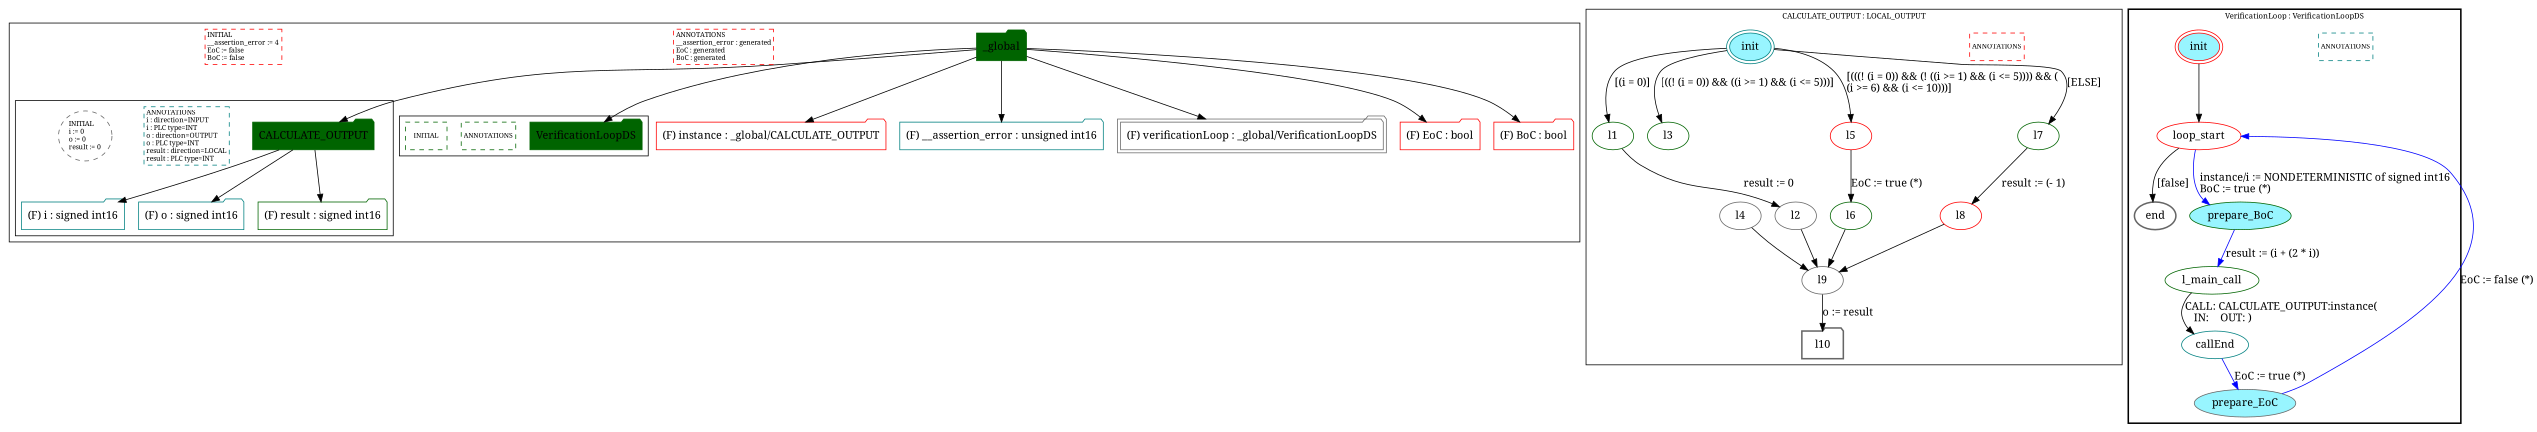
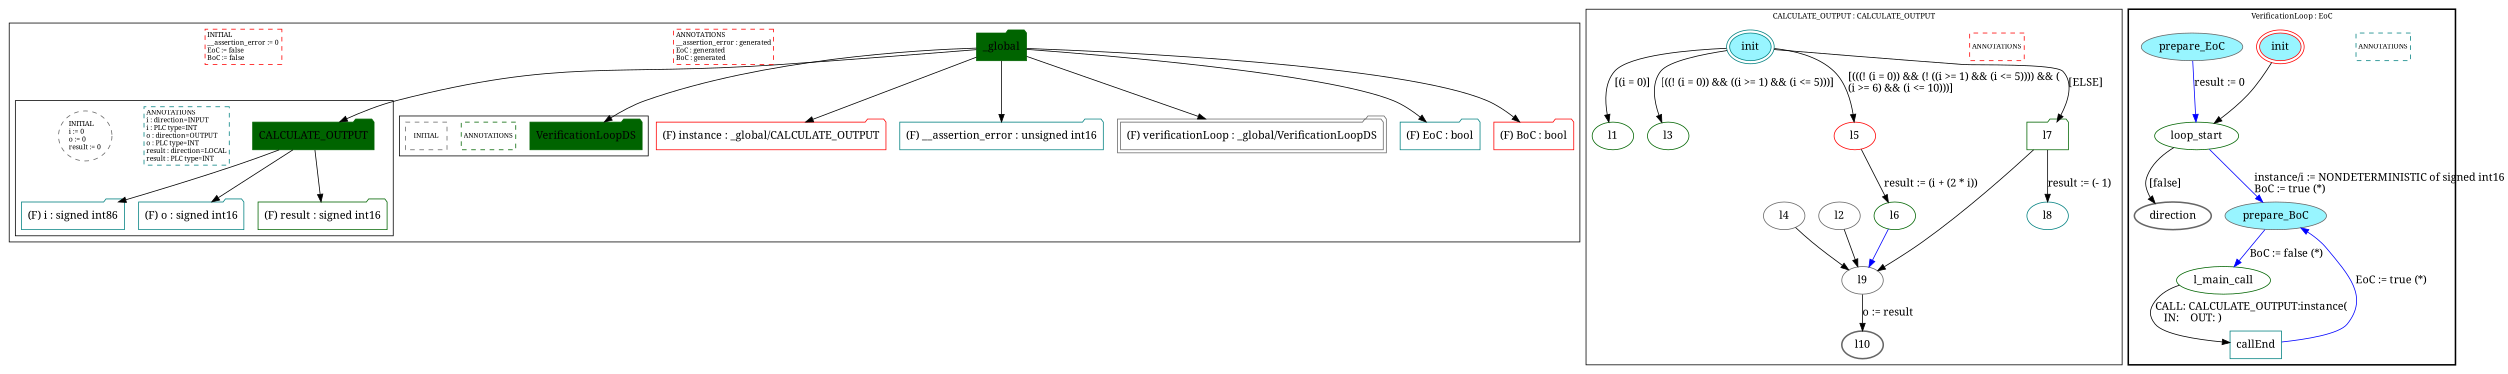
(1854, 17) -> (1854, 17)
(2295, 17) -> (2292, 17)
(243, 47) -> (243, 47)
(426, 136) -> (426, 136)
(1440, 136) -> (1440, 136)
(2038, 136) -> (2048, 136)
(2199, 136) -> (2197, 136)
(1887, 184) -> (1931, 184)
(1693, 185) -> none
(73, 216) -> (73, 216)
(1961, 216) -> (2048, 216)
(2155, 216) -> (2173, 216)
(2240, 216) -> (2276, 216)
(1838, 245) -> (1880, 245)
(1895, 246) -> (1962, 212)
(2273, 254) -> (2287, 254)
(2497, 280) -> (2220, 83)
(1823, 345) -> (1863, 345)
(2215, 345) -> (2256, 345)
(2228, 370) -> (2356, 305)
